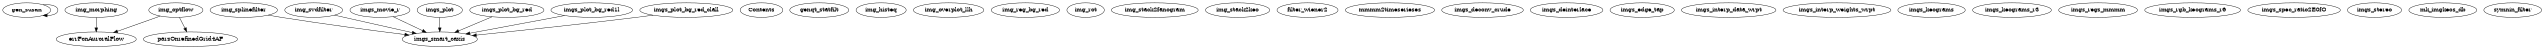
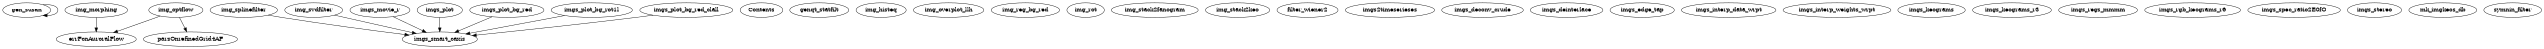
(592, 10) -> (592, 10)
(1390, 10) -> (1390, 10)
